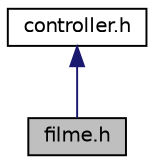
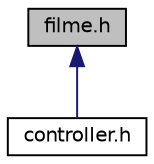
(77, 92) -> (77, 92)
